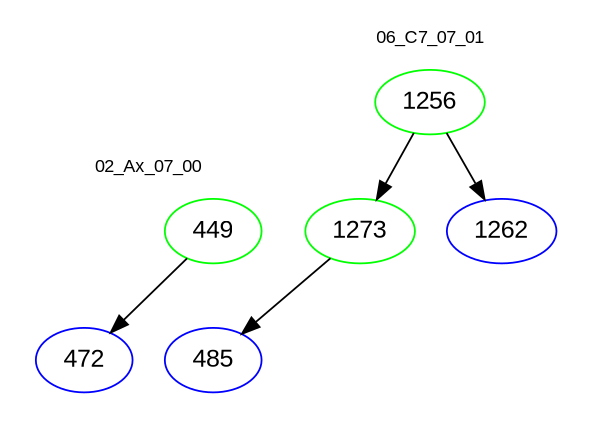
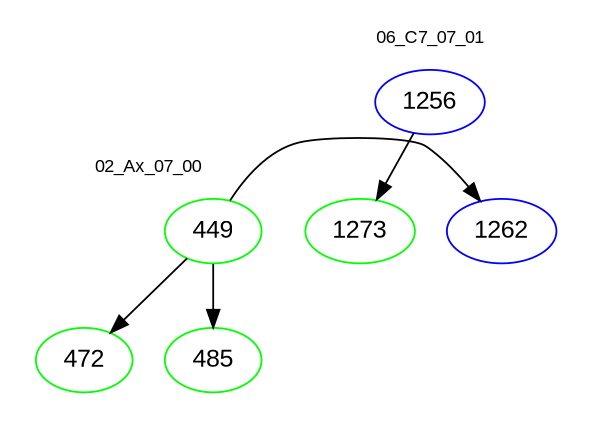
(430, 102) -> (430, 102)
(461, 158) -> (346, 138)
(293, 290) -> (213, 287)
(84, 360) -> (84, 360)
(213, 360) -> (213, 360)
